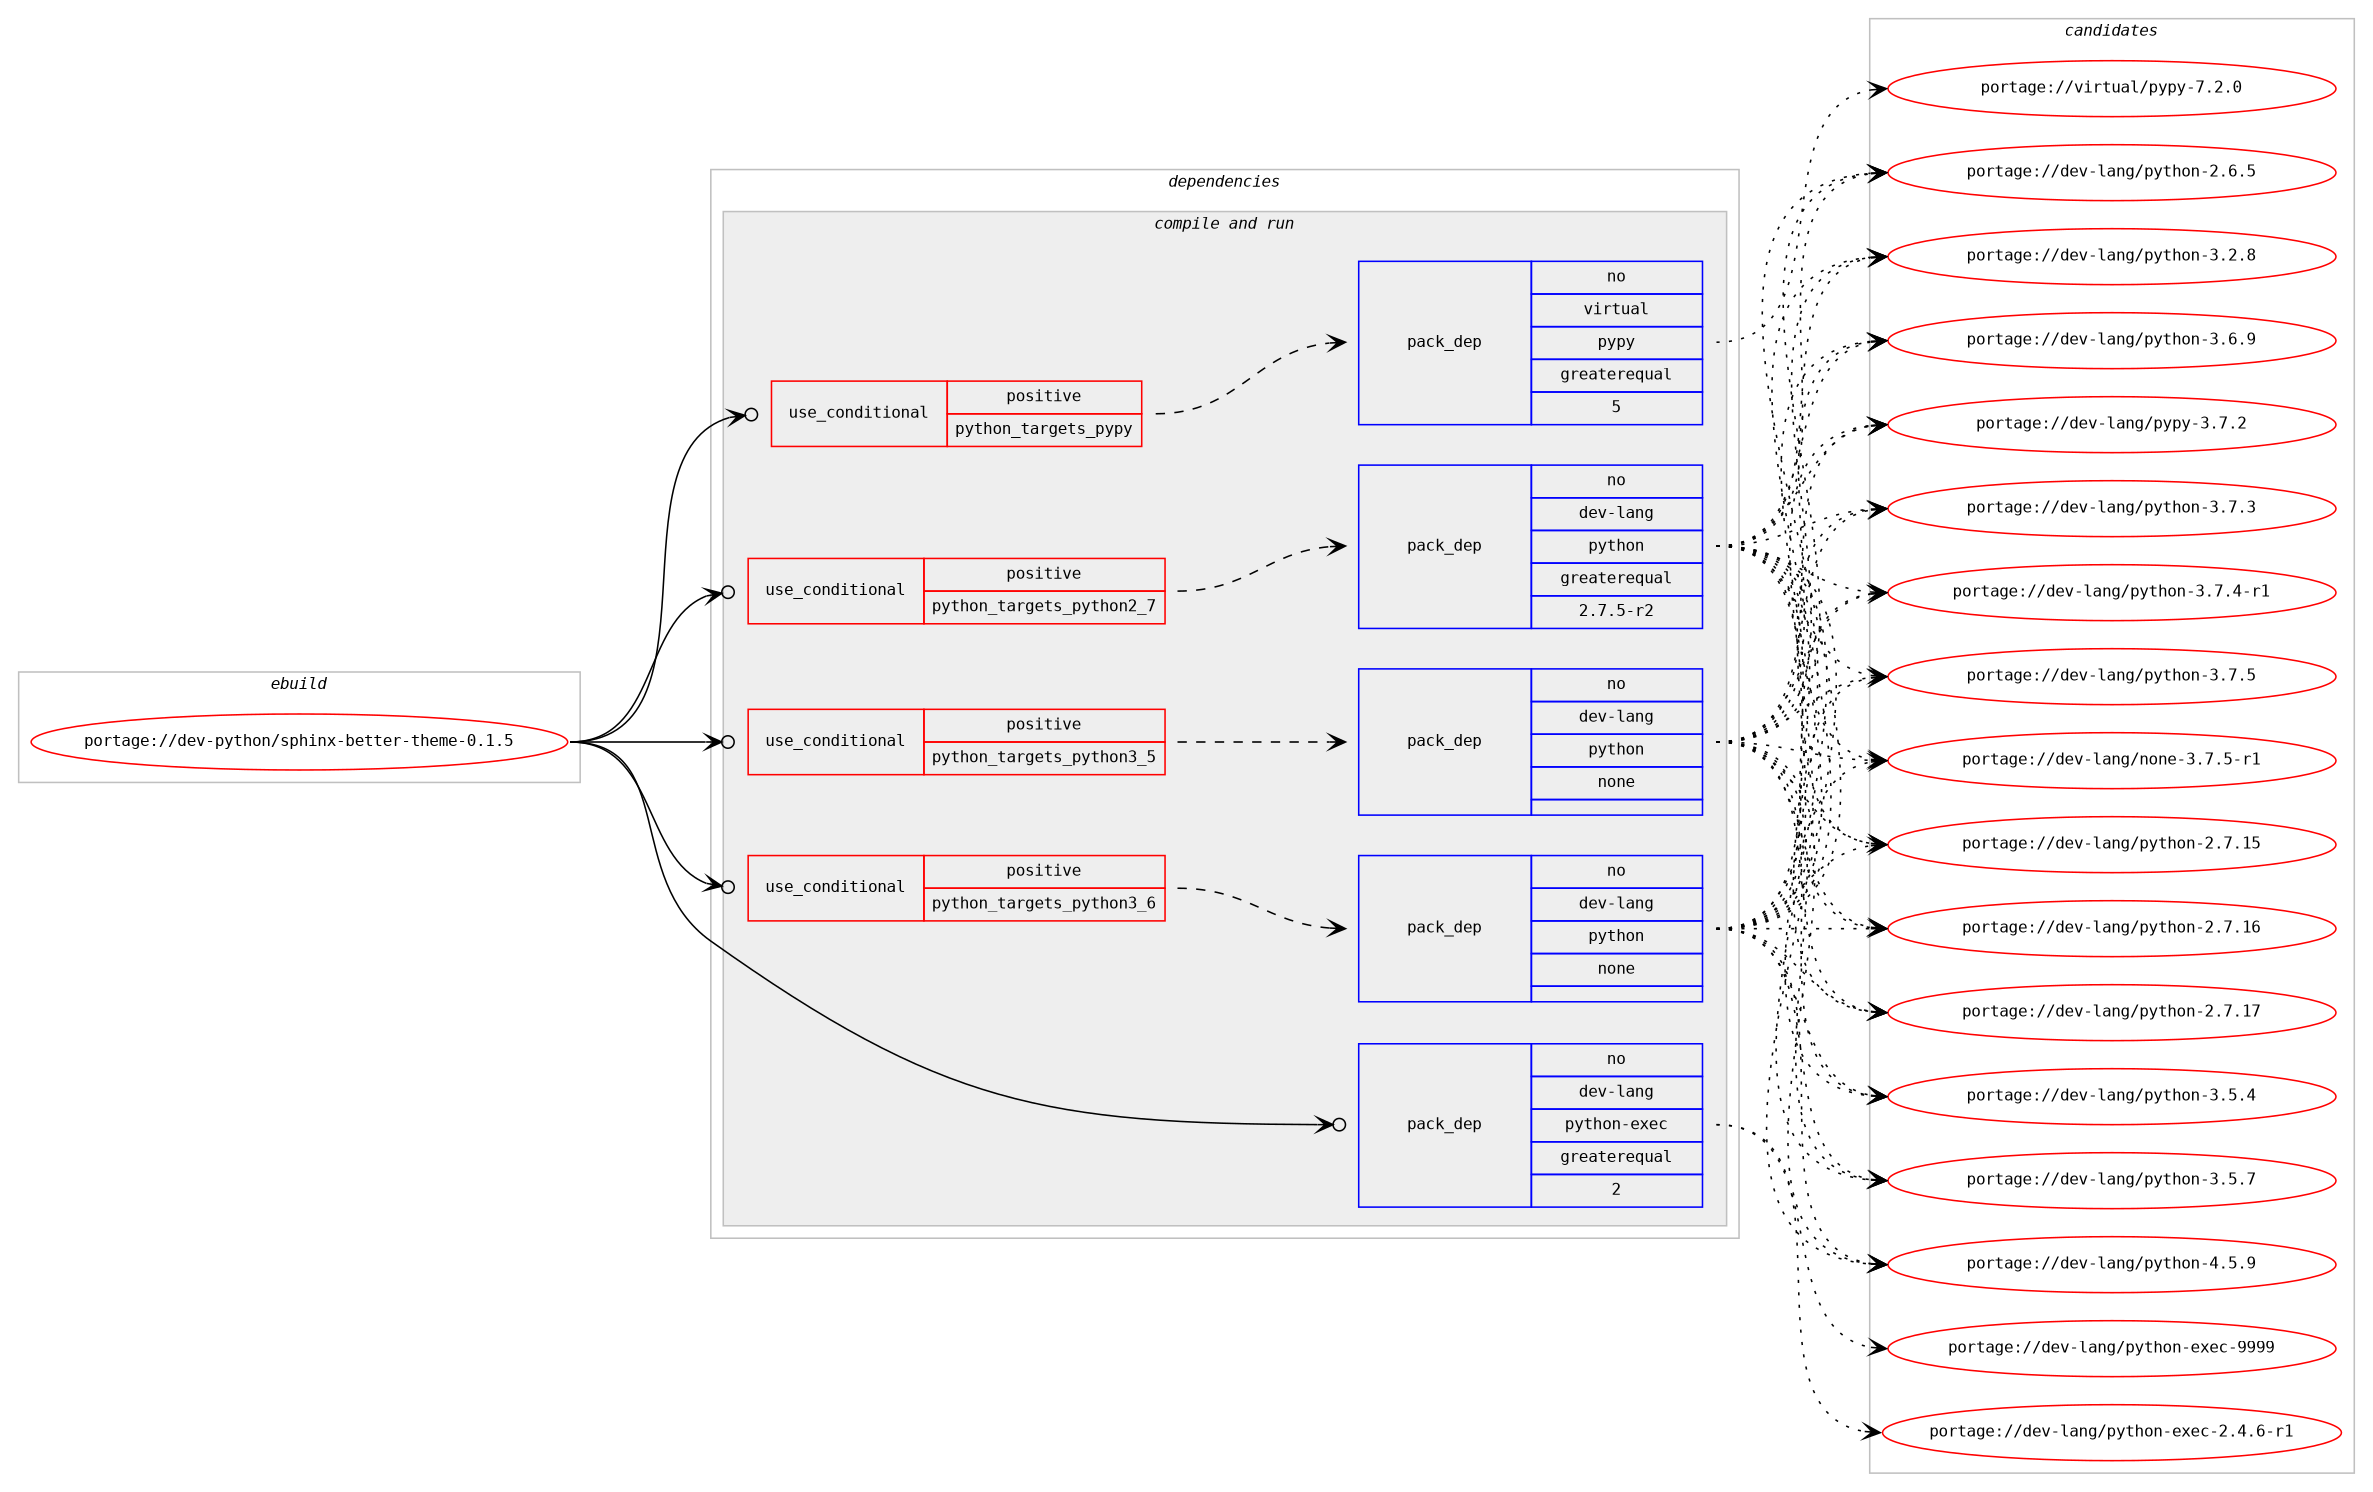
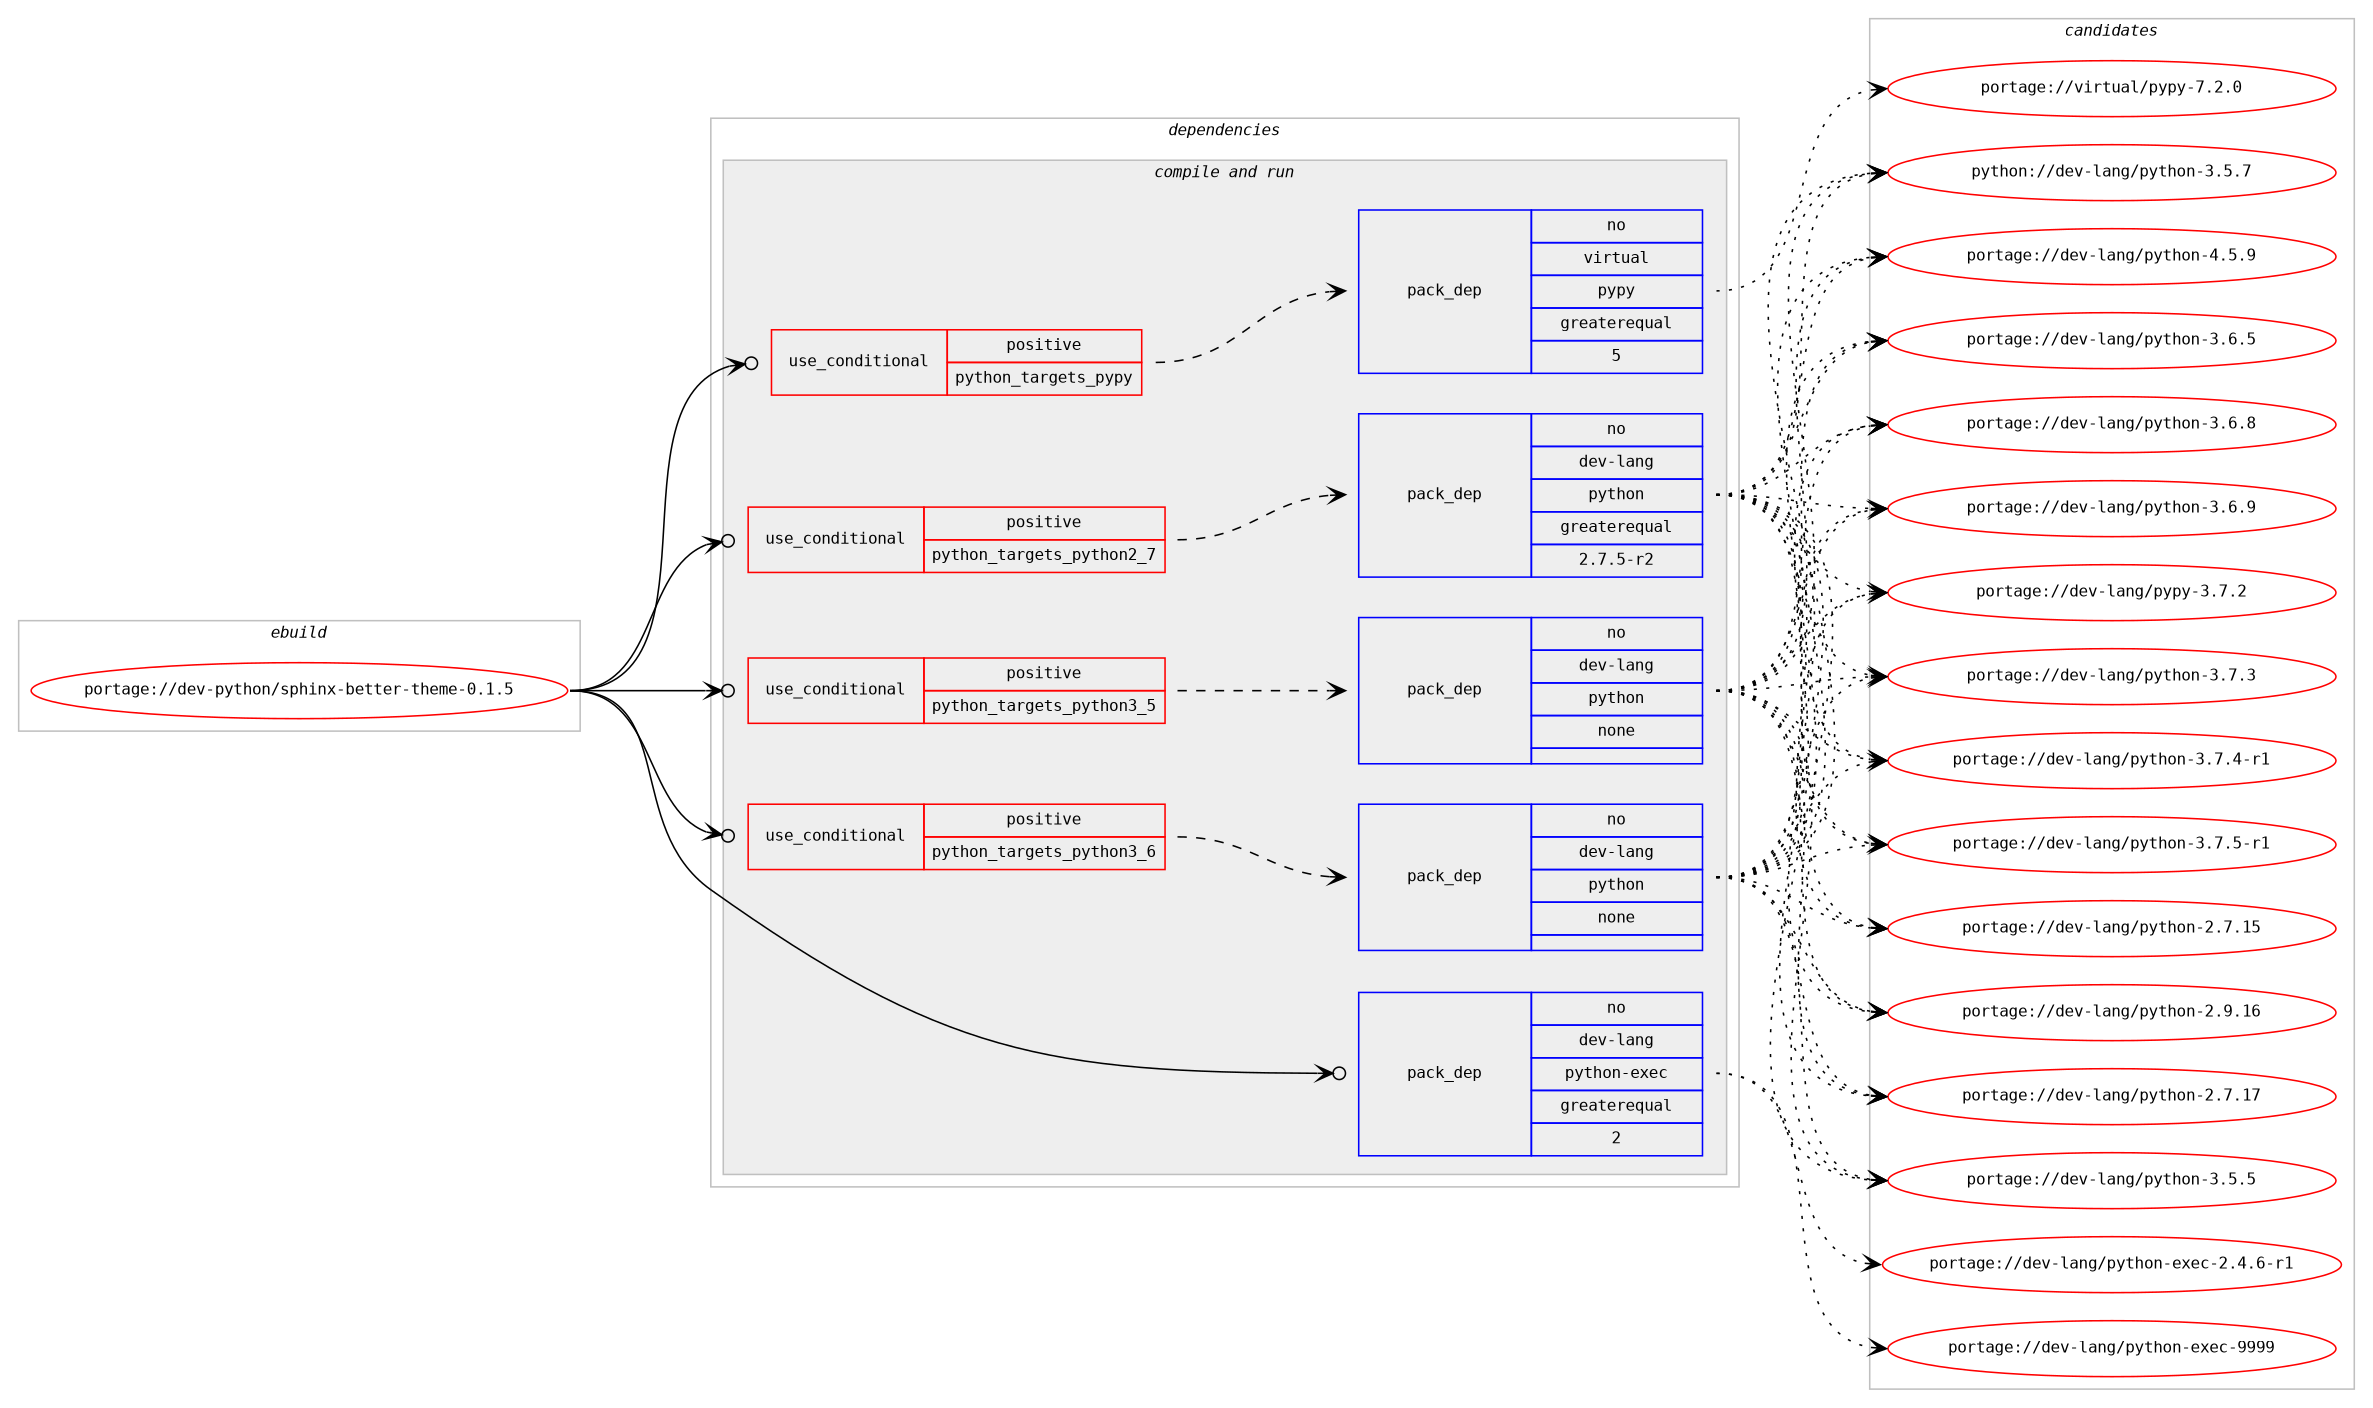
(2112, 173) -> (2112, 341)
(2112, 257) -> (2112, 425)
(2112, 677) -> none
(2112, 761) -> (2112, 845)
(2112, 929) -> (2112, 1013)
(2112, 1097) -> (2112, 1181)
(2112, 1181) -> (2112, 173)
